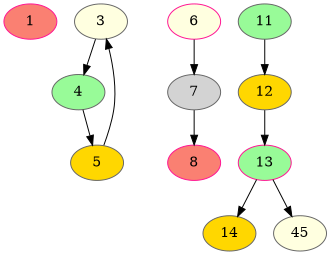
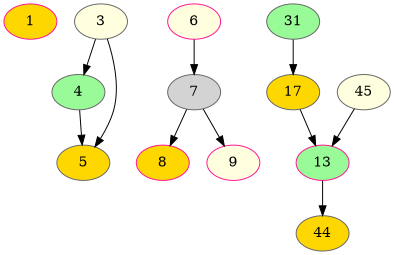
(30, 22) -> (30, 22)
(265, 22) -> (293, 22)
(265, 92) -> (293, 92)
(115, 98) -> (116, 90)
(194, 163) -> (163, 163)
none -> (233, 163)
(280, 194) -> (346, 123)
(229, 233) -> (323, 233)
